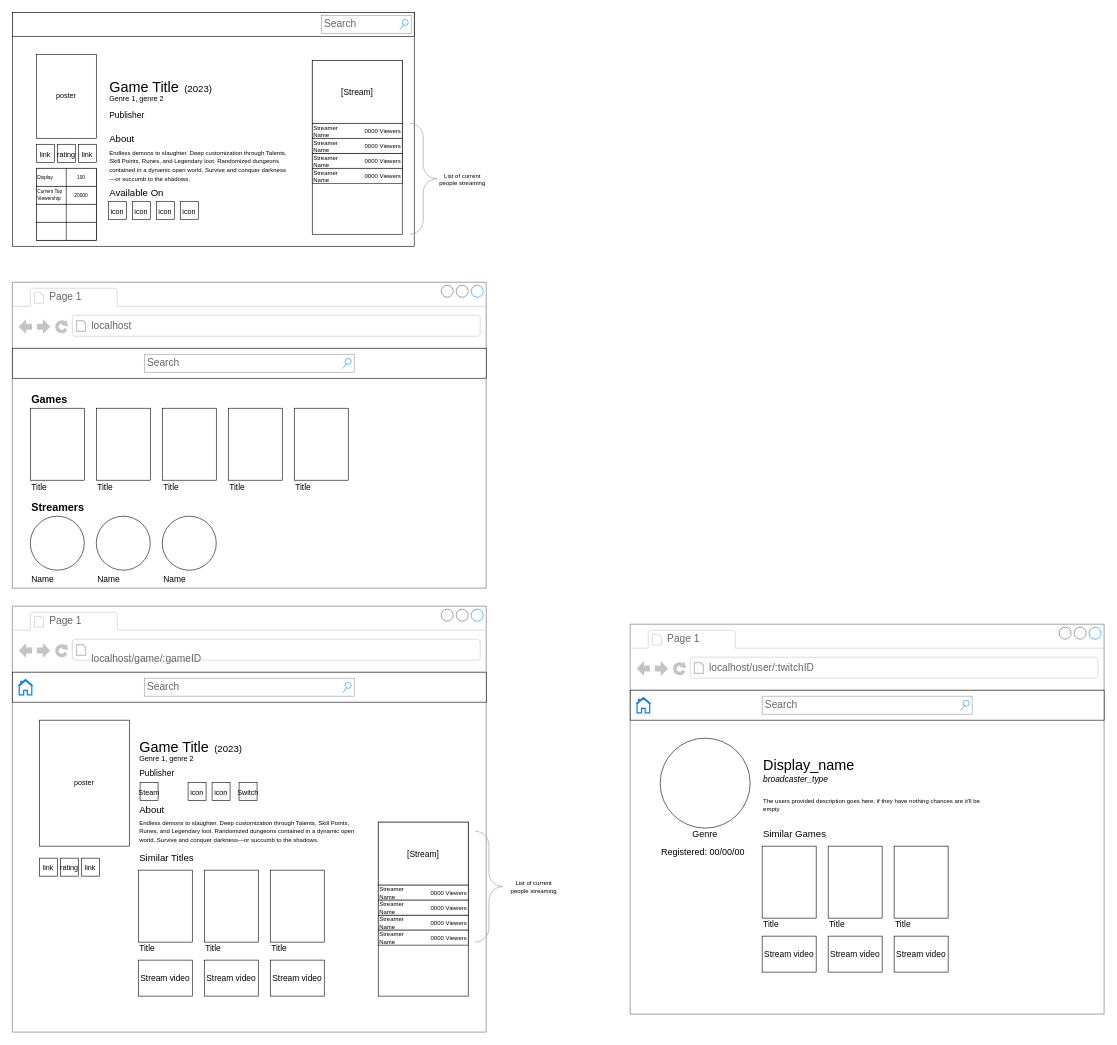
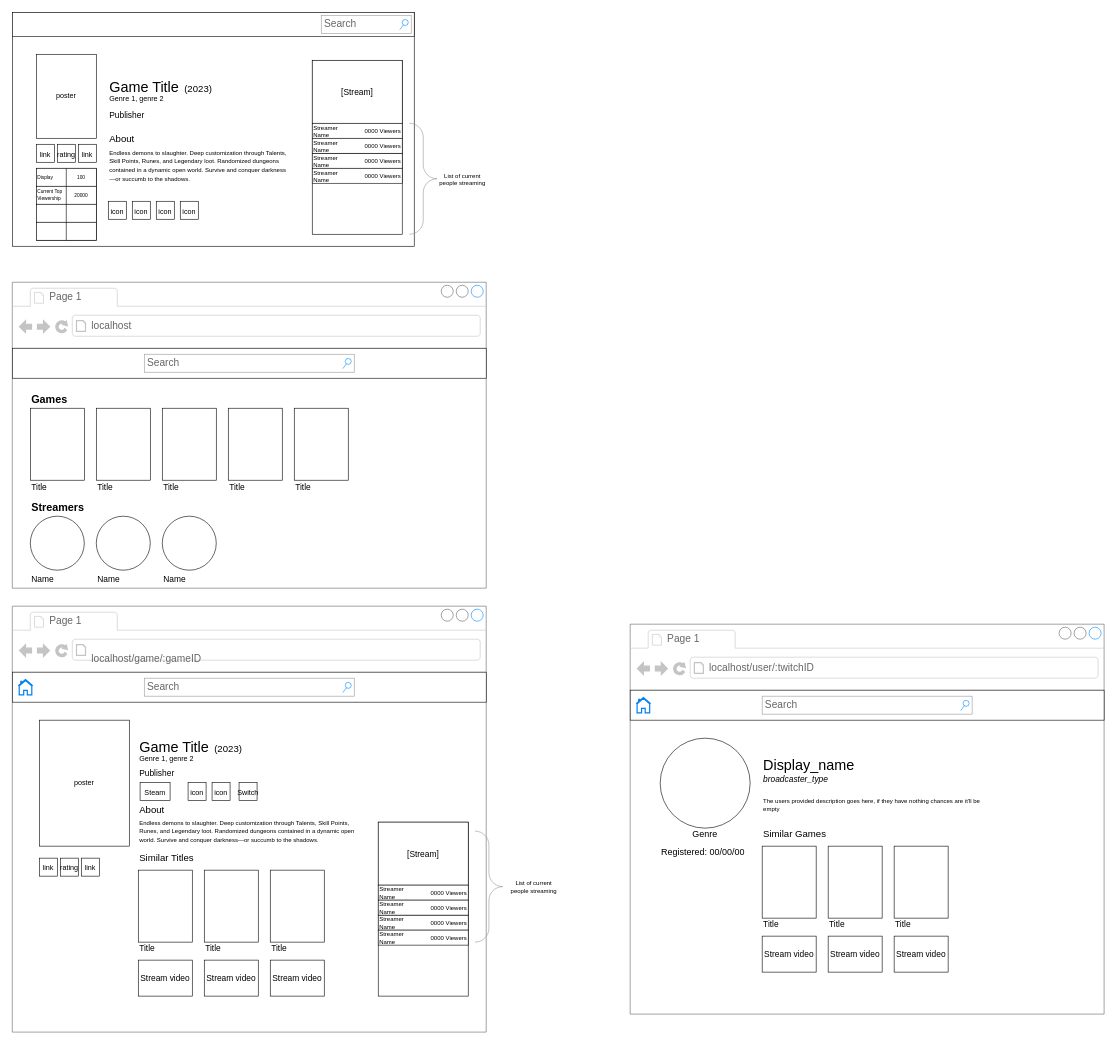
(141, 192) -> none
(149, 792) -> (155, 792)
